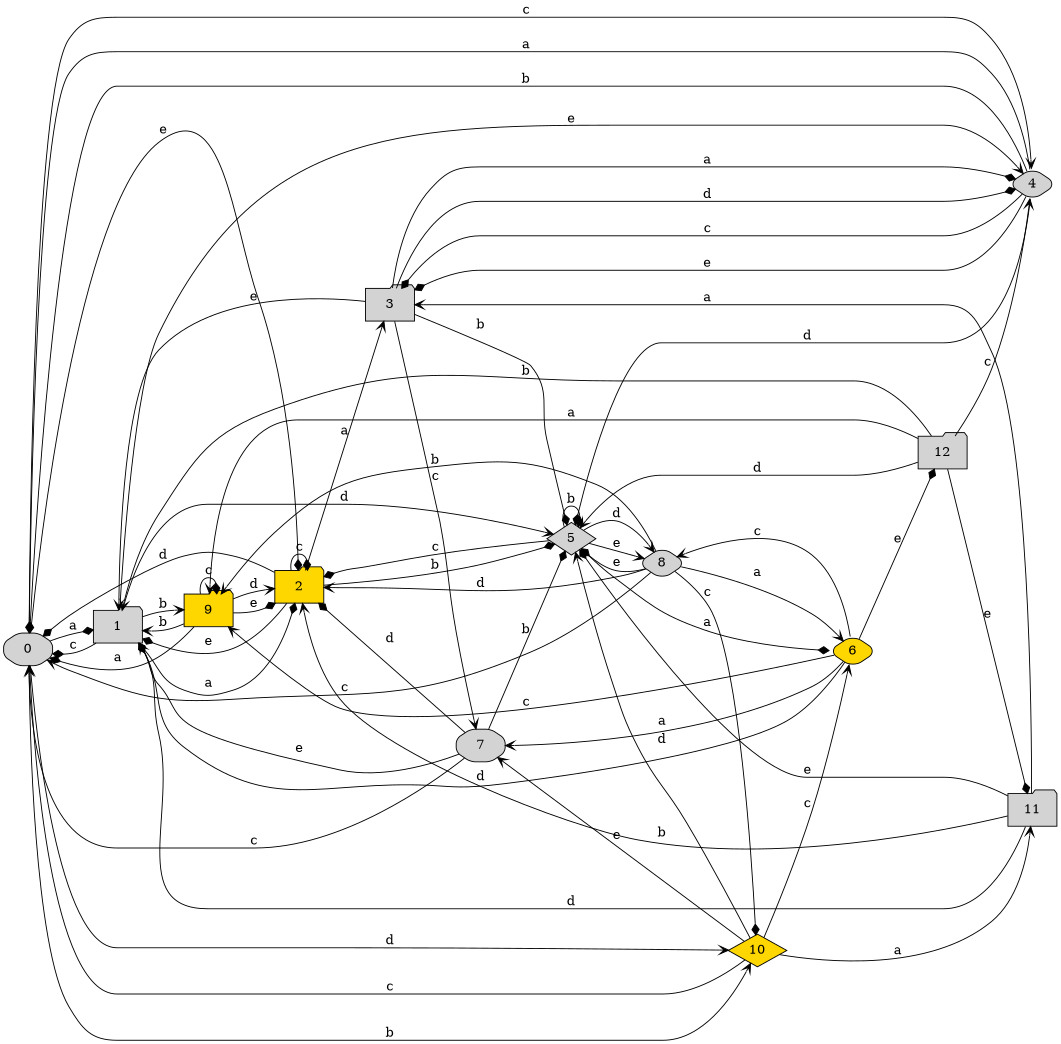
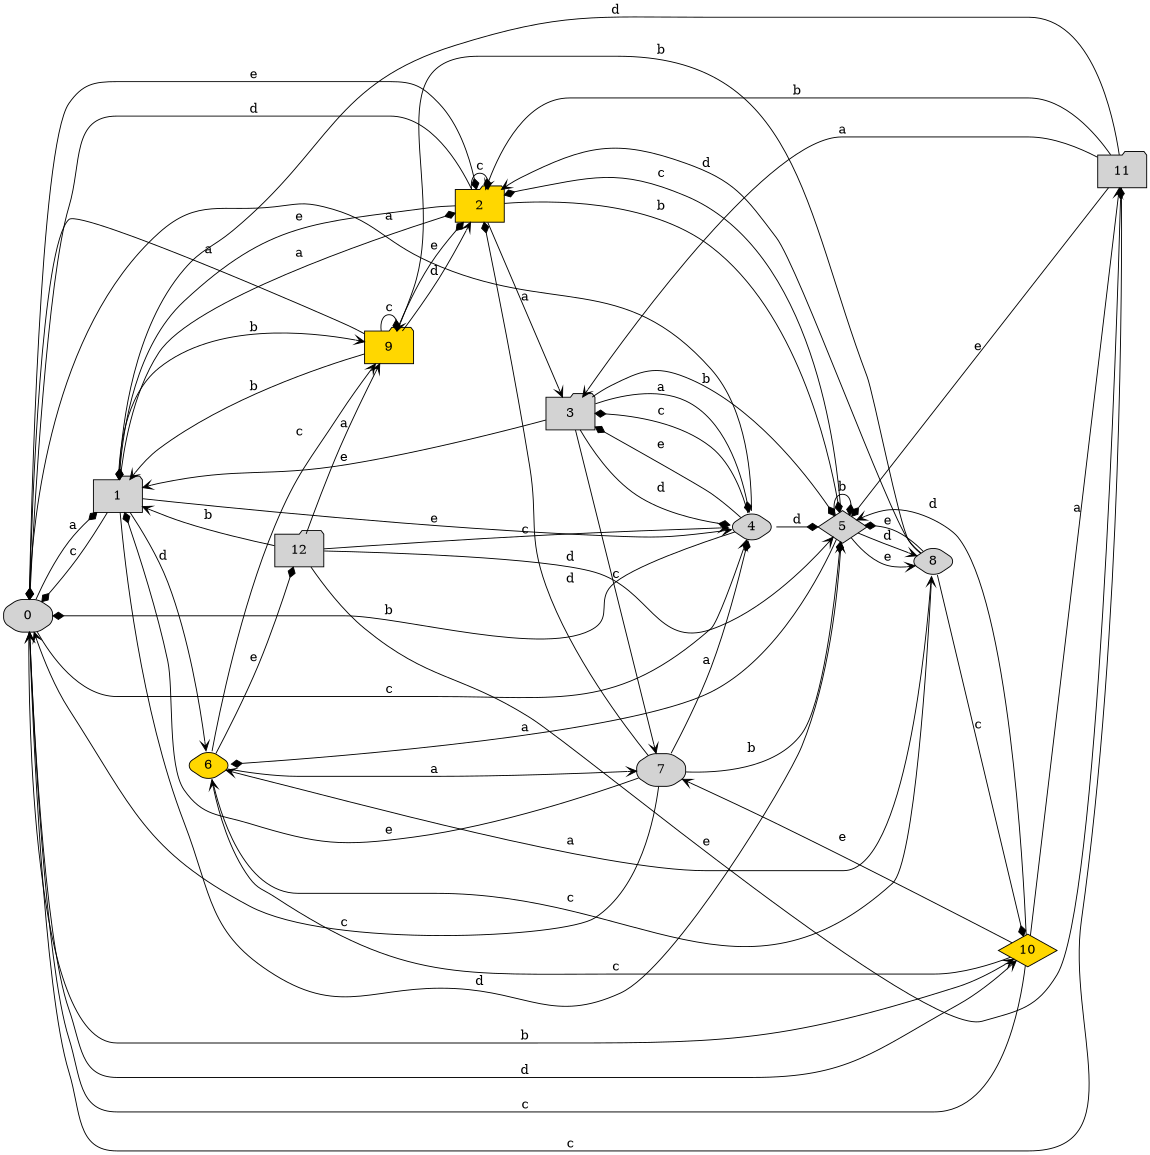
none -> (715, 655)
(365, 693) -> (806, 1151)
(493, 785) -> (181, 622)
